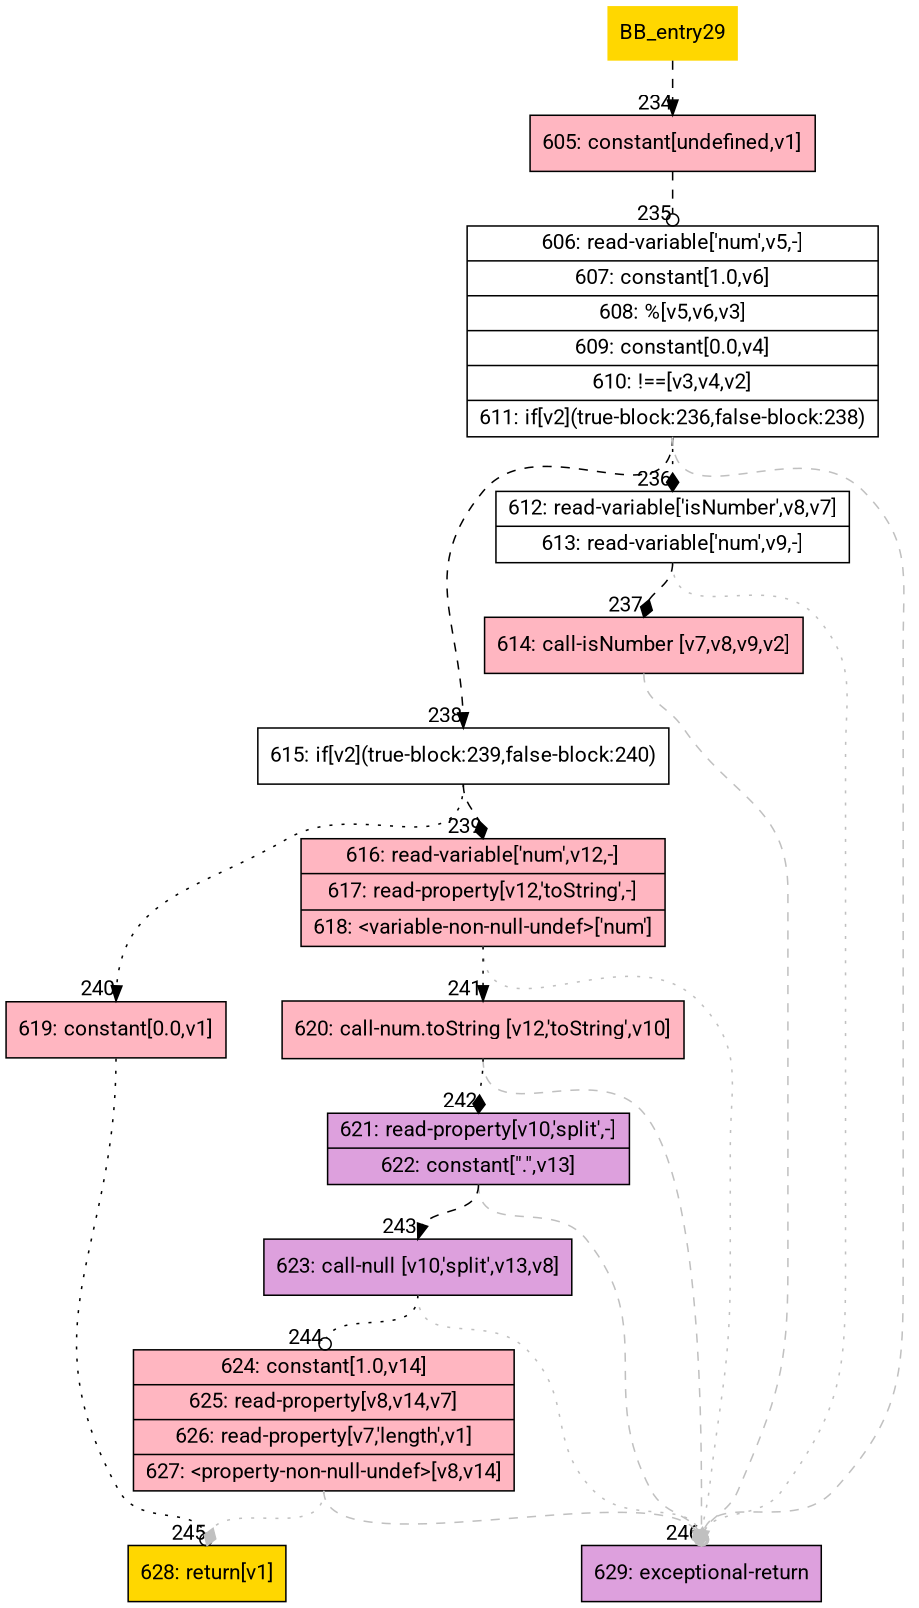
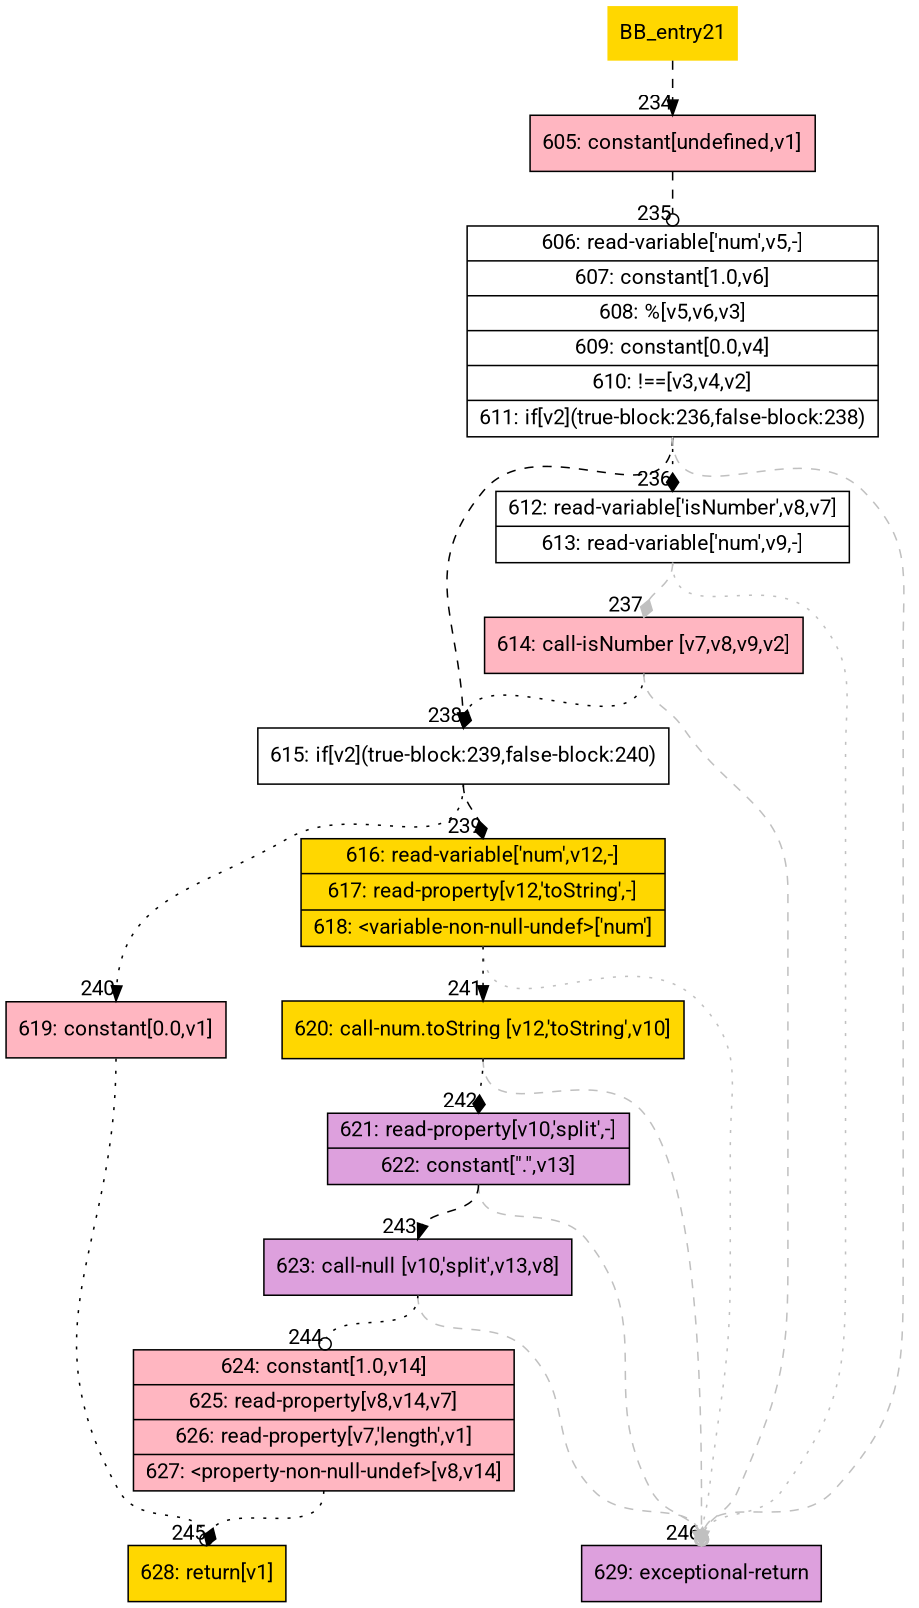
(673, 33) -> (673, 33)
(665, 583) -> (665, 583)
none -> (563, 702)
(483, 893) -> (483, 893)
(483, 1030) -> (483, 1030)
(559, 1414) -> (559, 1414)
(275, 1518) -> (275, 1518)
(504, 1519) -> none
